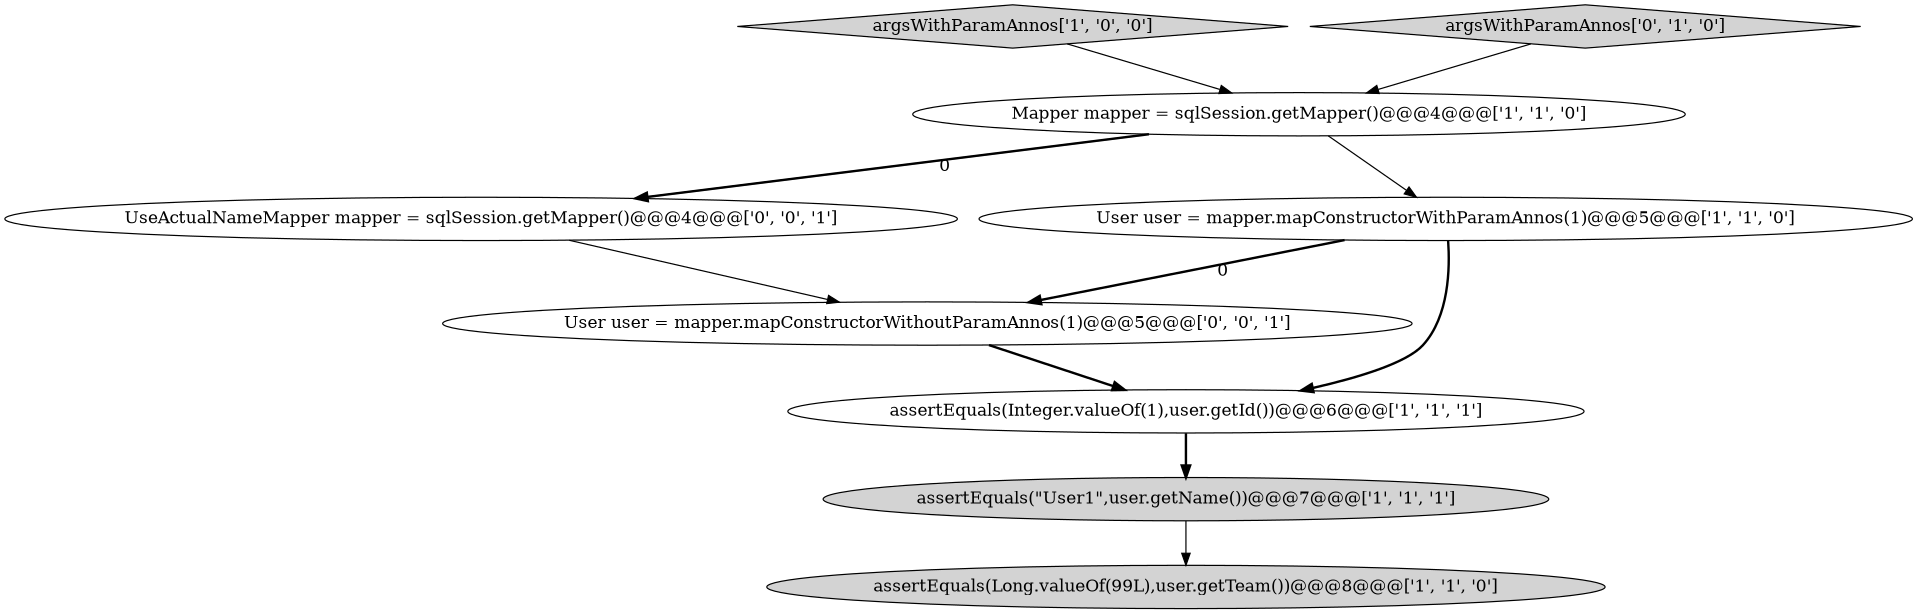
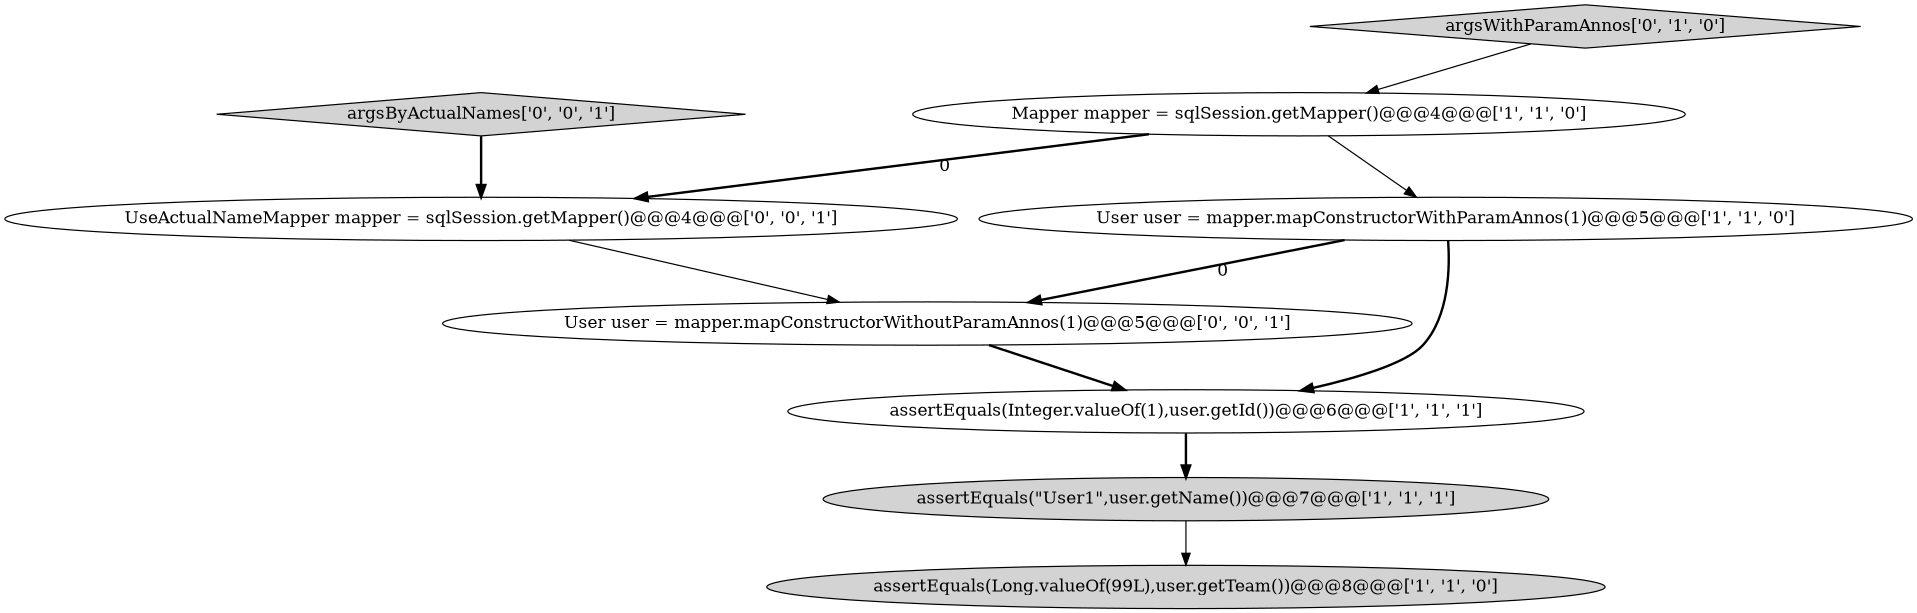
(1013, 26) -> none
none -> (481, 114)
